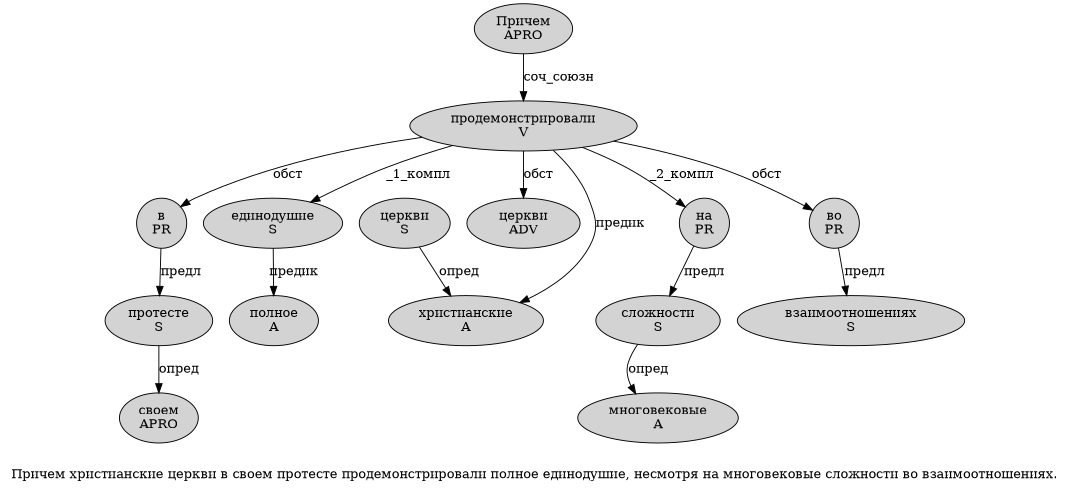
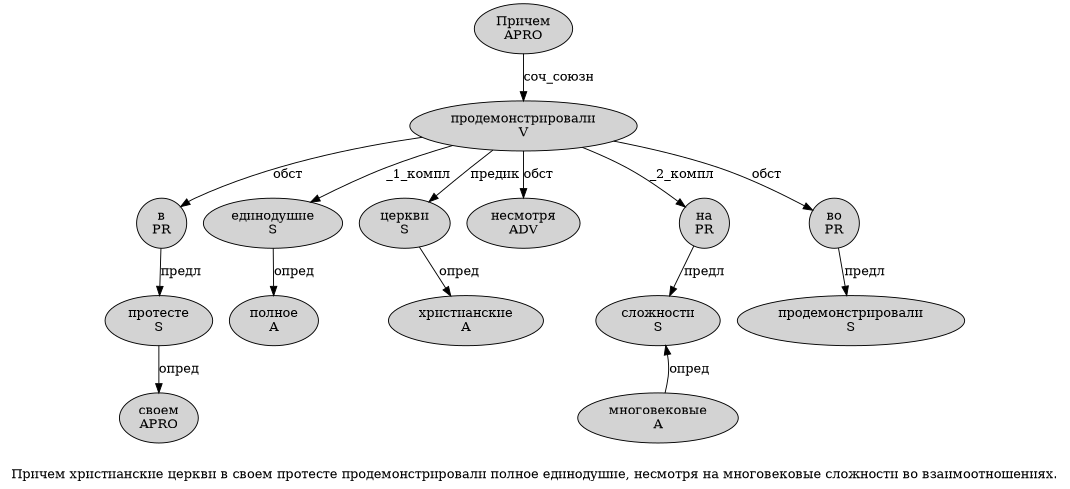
(523, 223) -> (523, 223)
(595, 233) -> (464, 173)
(294, 272) -> (294, 272)
(851, 321) -> (851, 321)
(628, 364) -> (668, 374)
